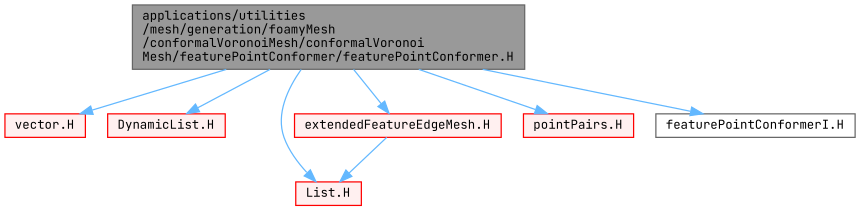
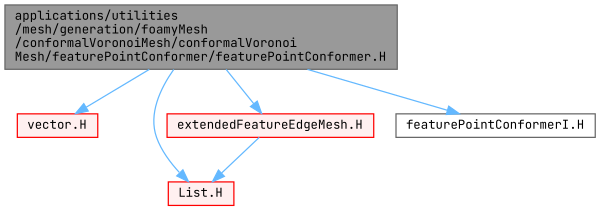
(166, 126) -> none
(579, 126) -> none
